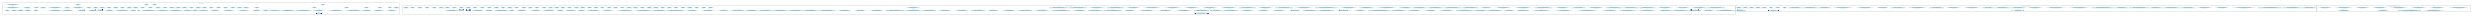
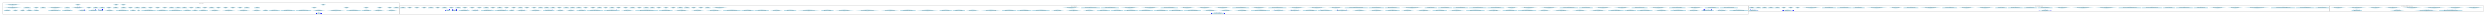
none -> (827, 10)
